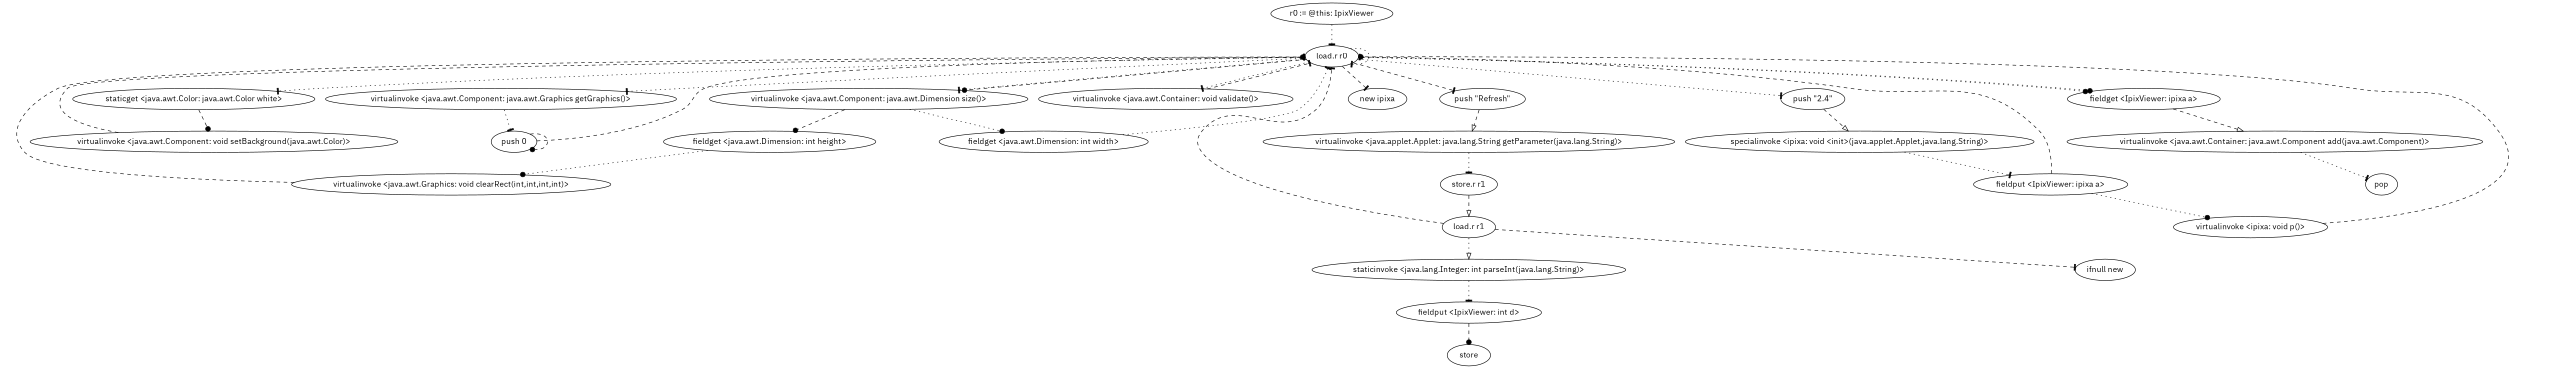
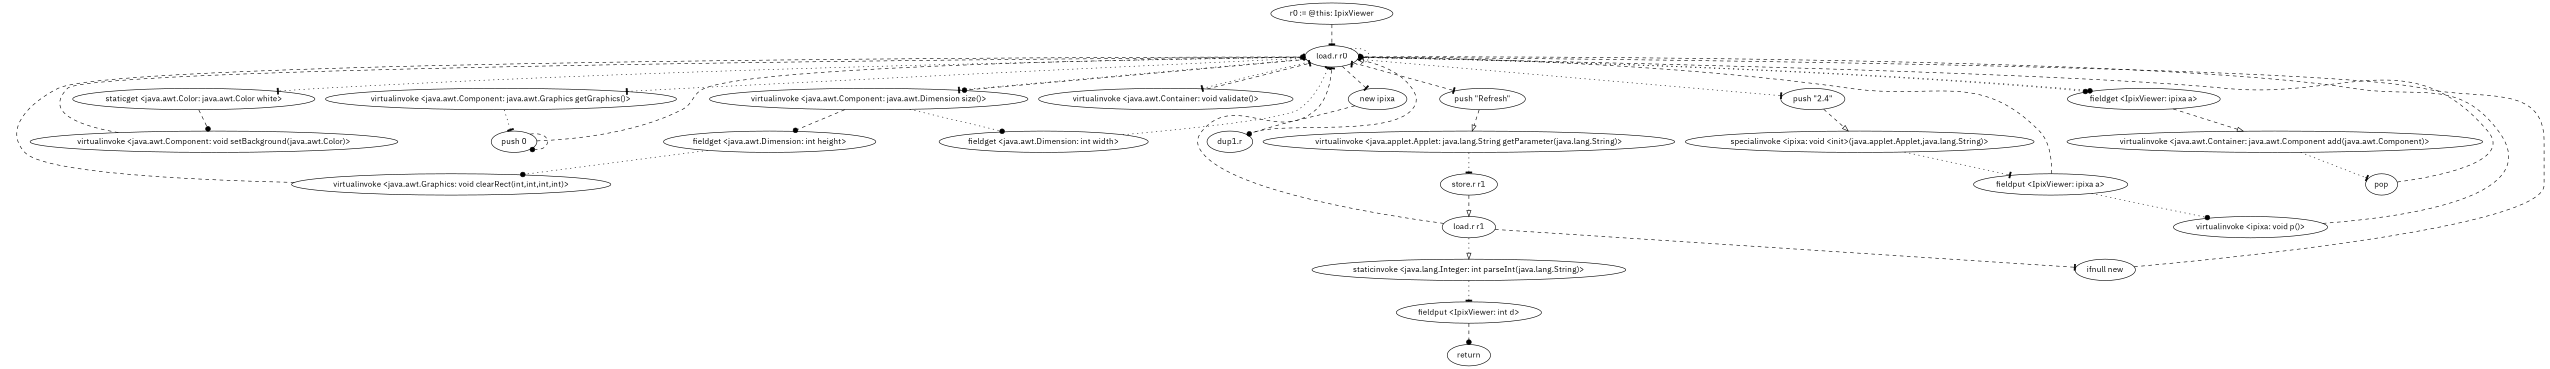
(1332, 34) -> (1332, 34)
none -> (1994, 75)
none -> (2284, 76)
none -> (1230, 142)
(1469, 355) -> (1469, 355)
